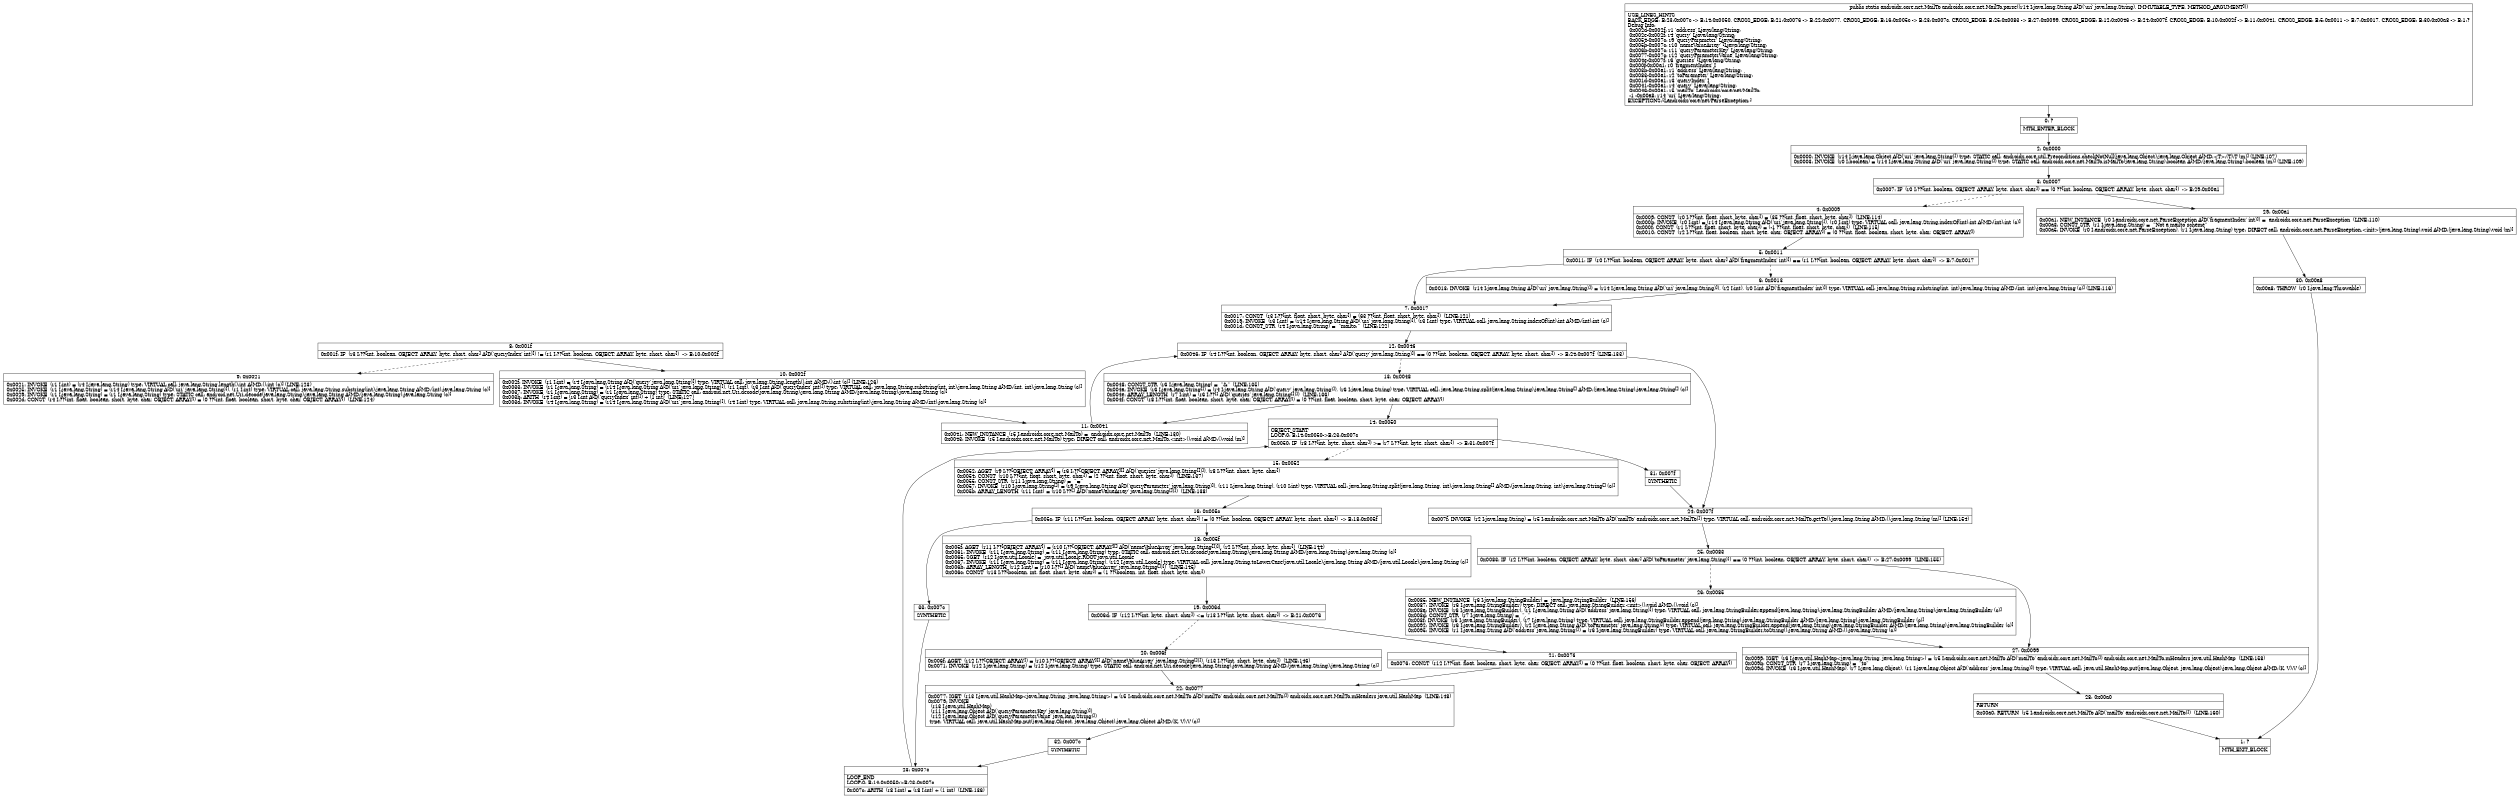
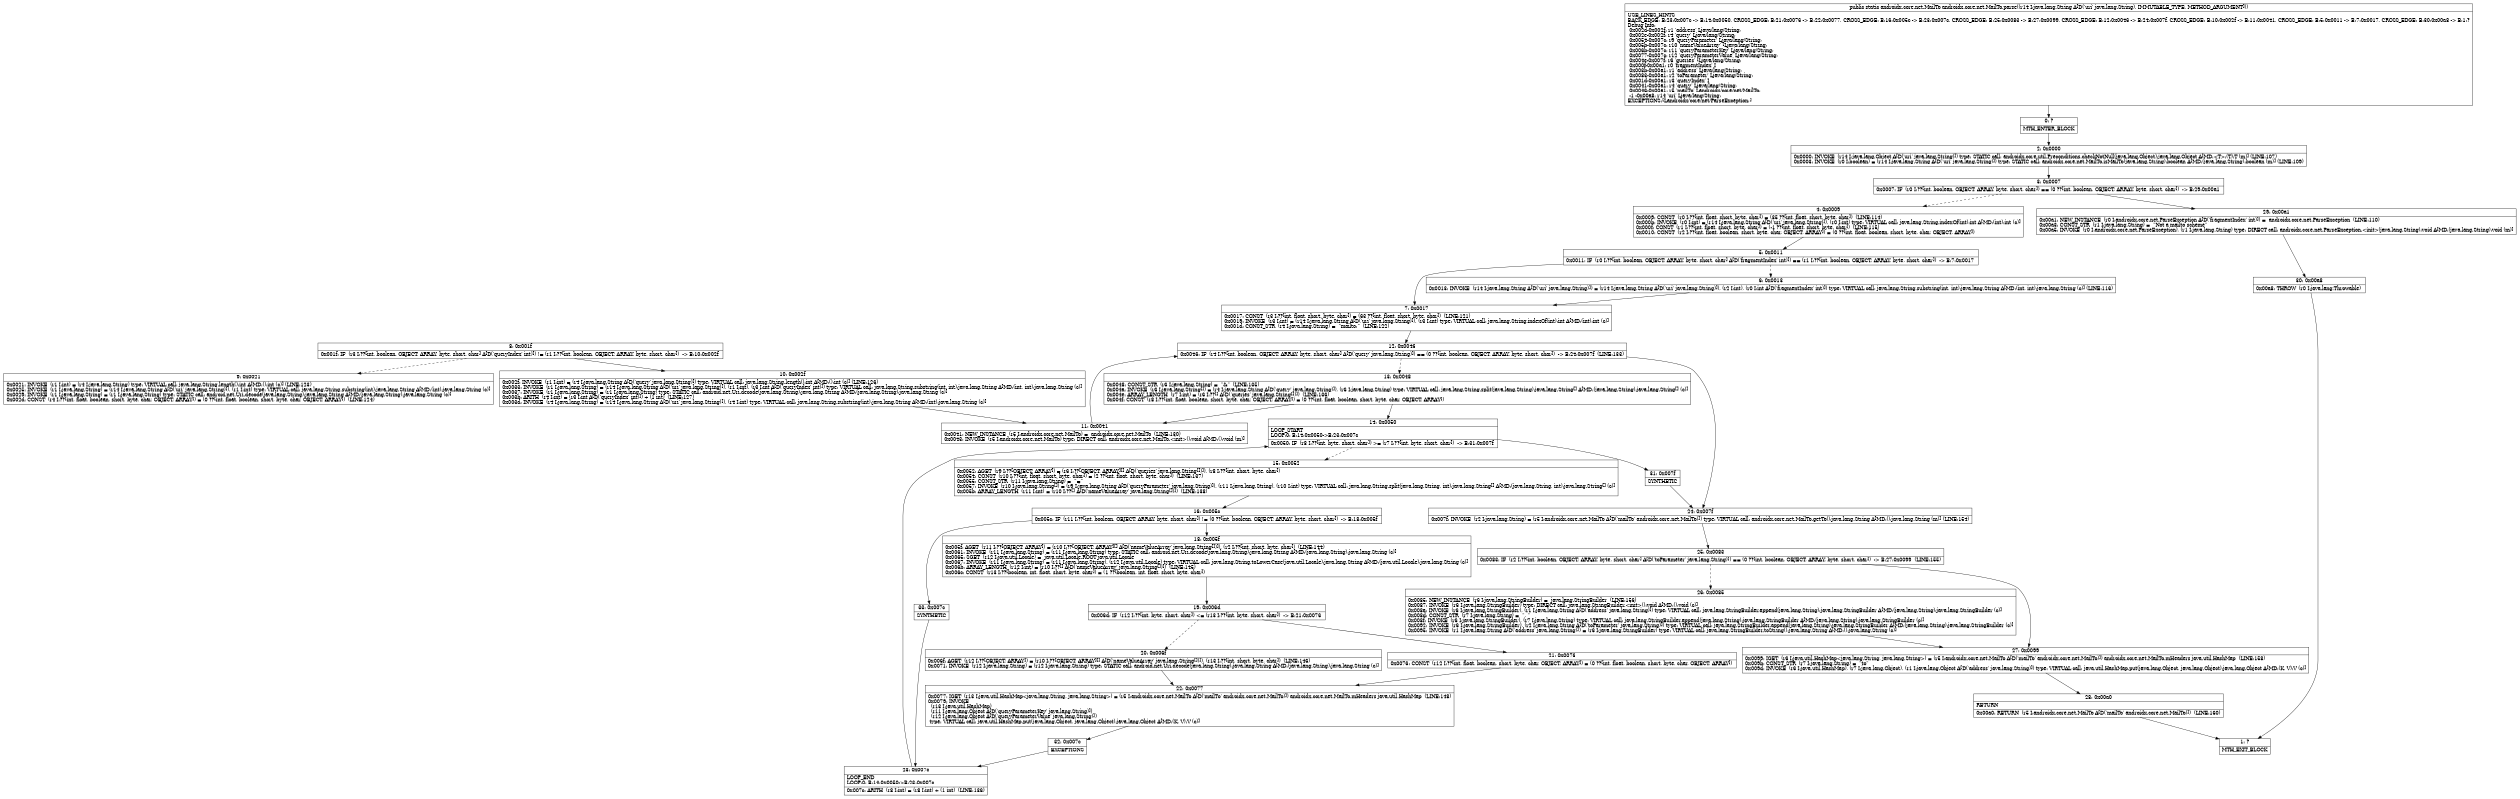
(1290, 431) -> (1287, 431)
(1065, 750) -> (1067, 750)
